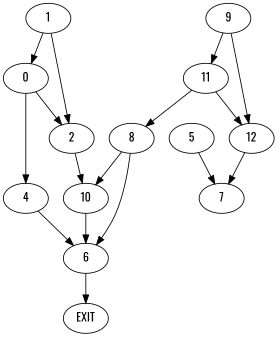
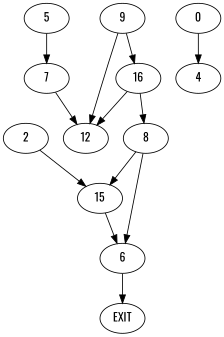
(48, 18) -> none
(206, 78) -> (138, 78)
(46, 105) -> none
(239, 165) -> (64, 105)
(86, 198) -> (100, 198)
(53, 225) -> none
